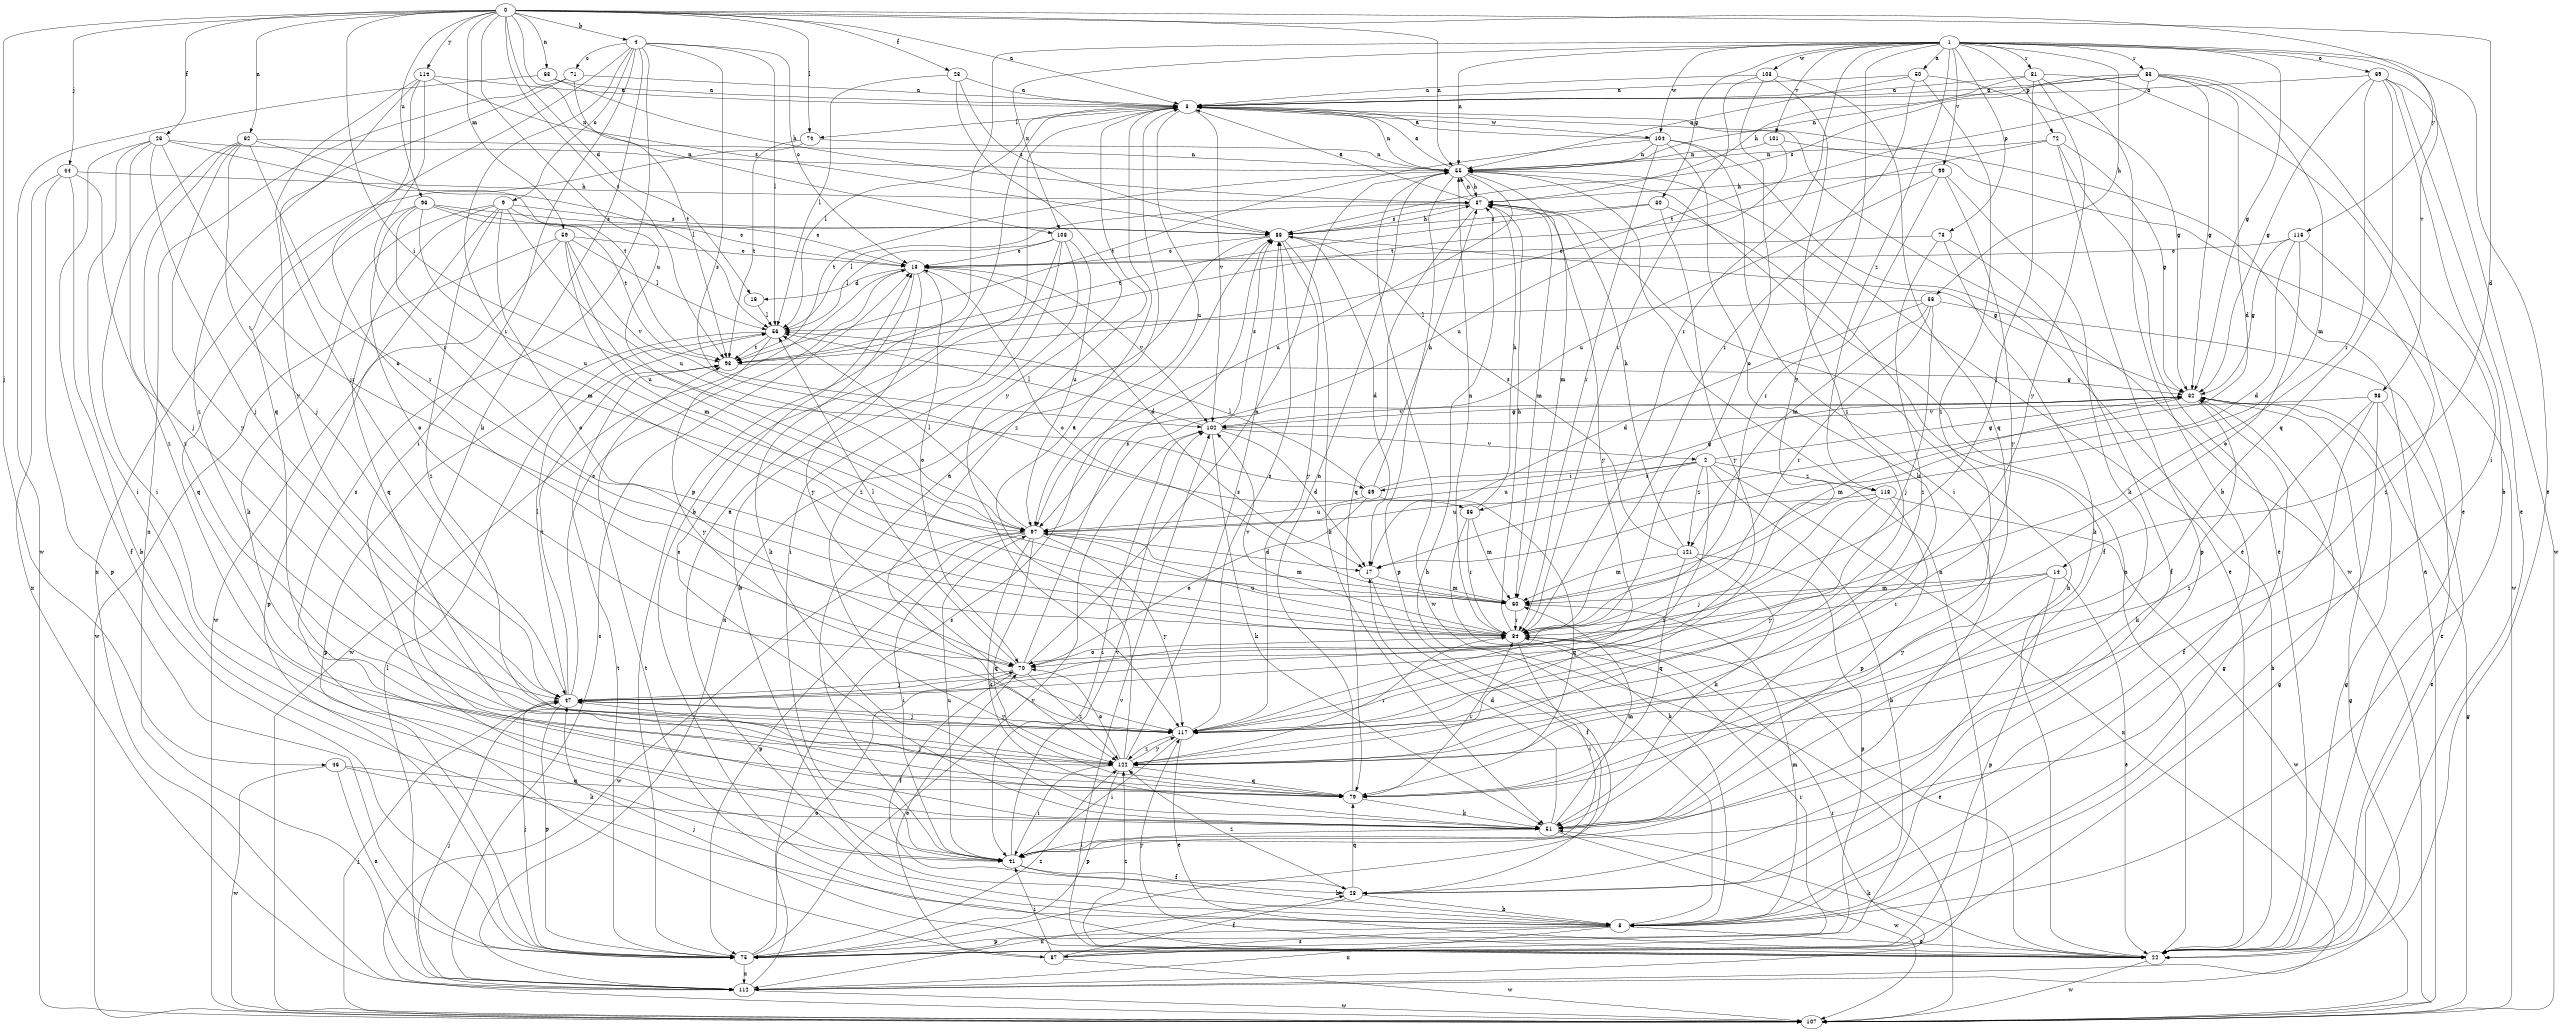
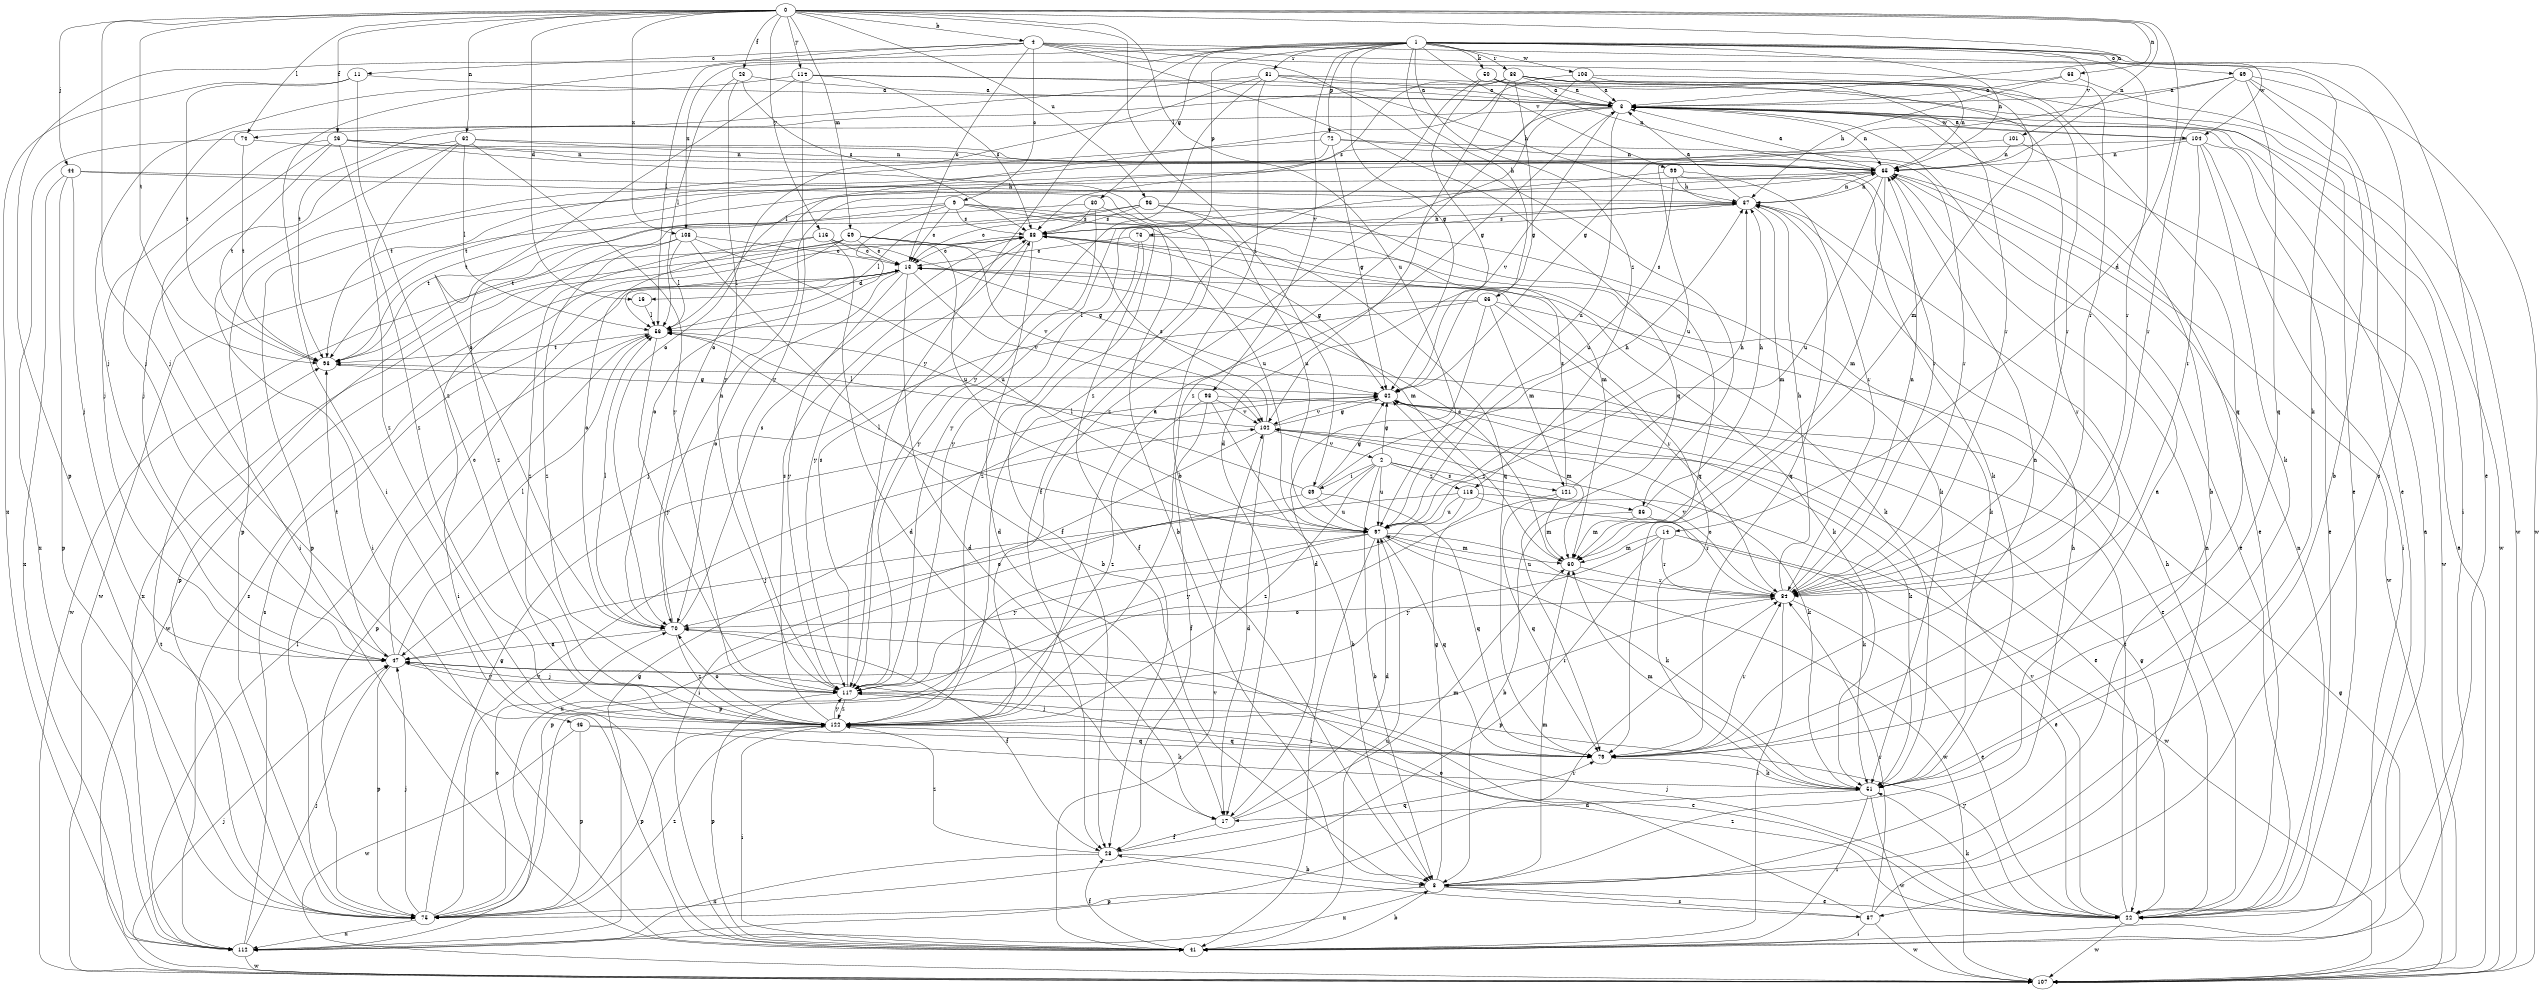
(1937, 59) -> (1479, 59)
(574, 75) -> (358, 75)
(1459, 171) -> (1885, 171)
(1715, 357) -> (2057, 344)
(1200, 551) -> (1372, 714)
(576, 555) -> (781, 198)
(1862, 669) -> (1864, 645)
(217, 677) -> (1125, 200)
(900, 685) -> (553, 645)
(1706, 688) -> none
(1112, 797) -> (713, 822)
(376, 862) -> (582, 822)
